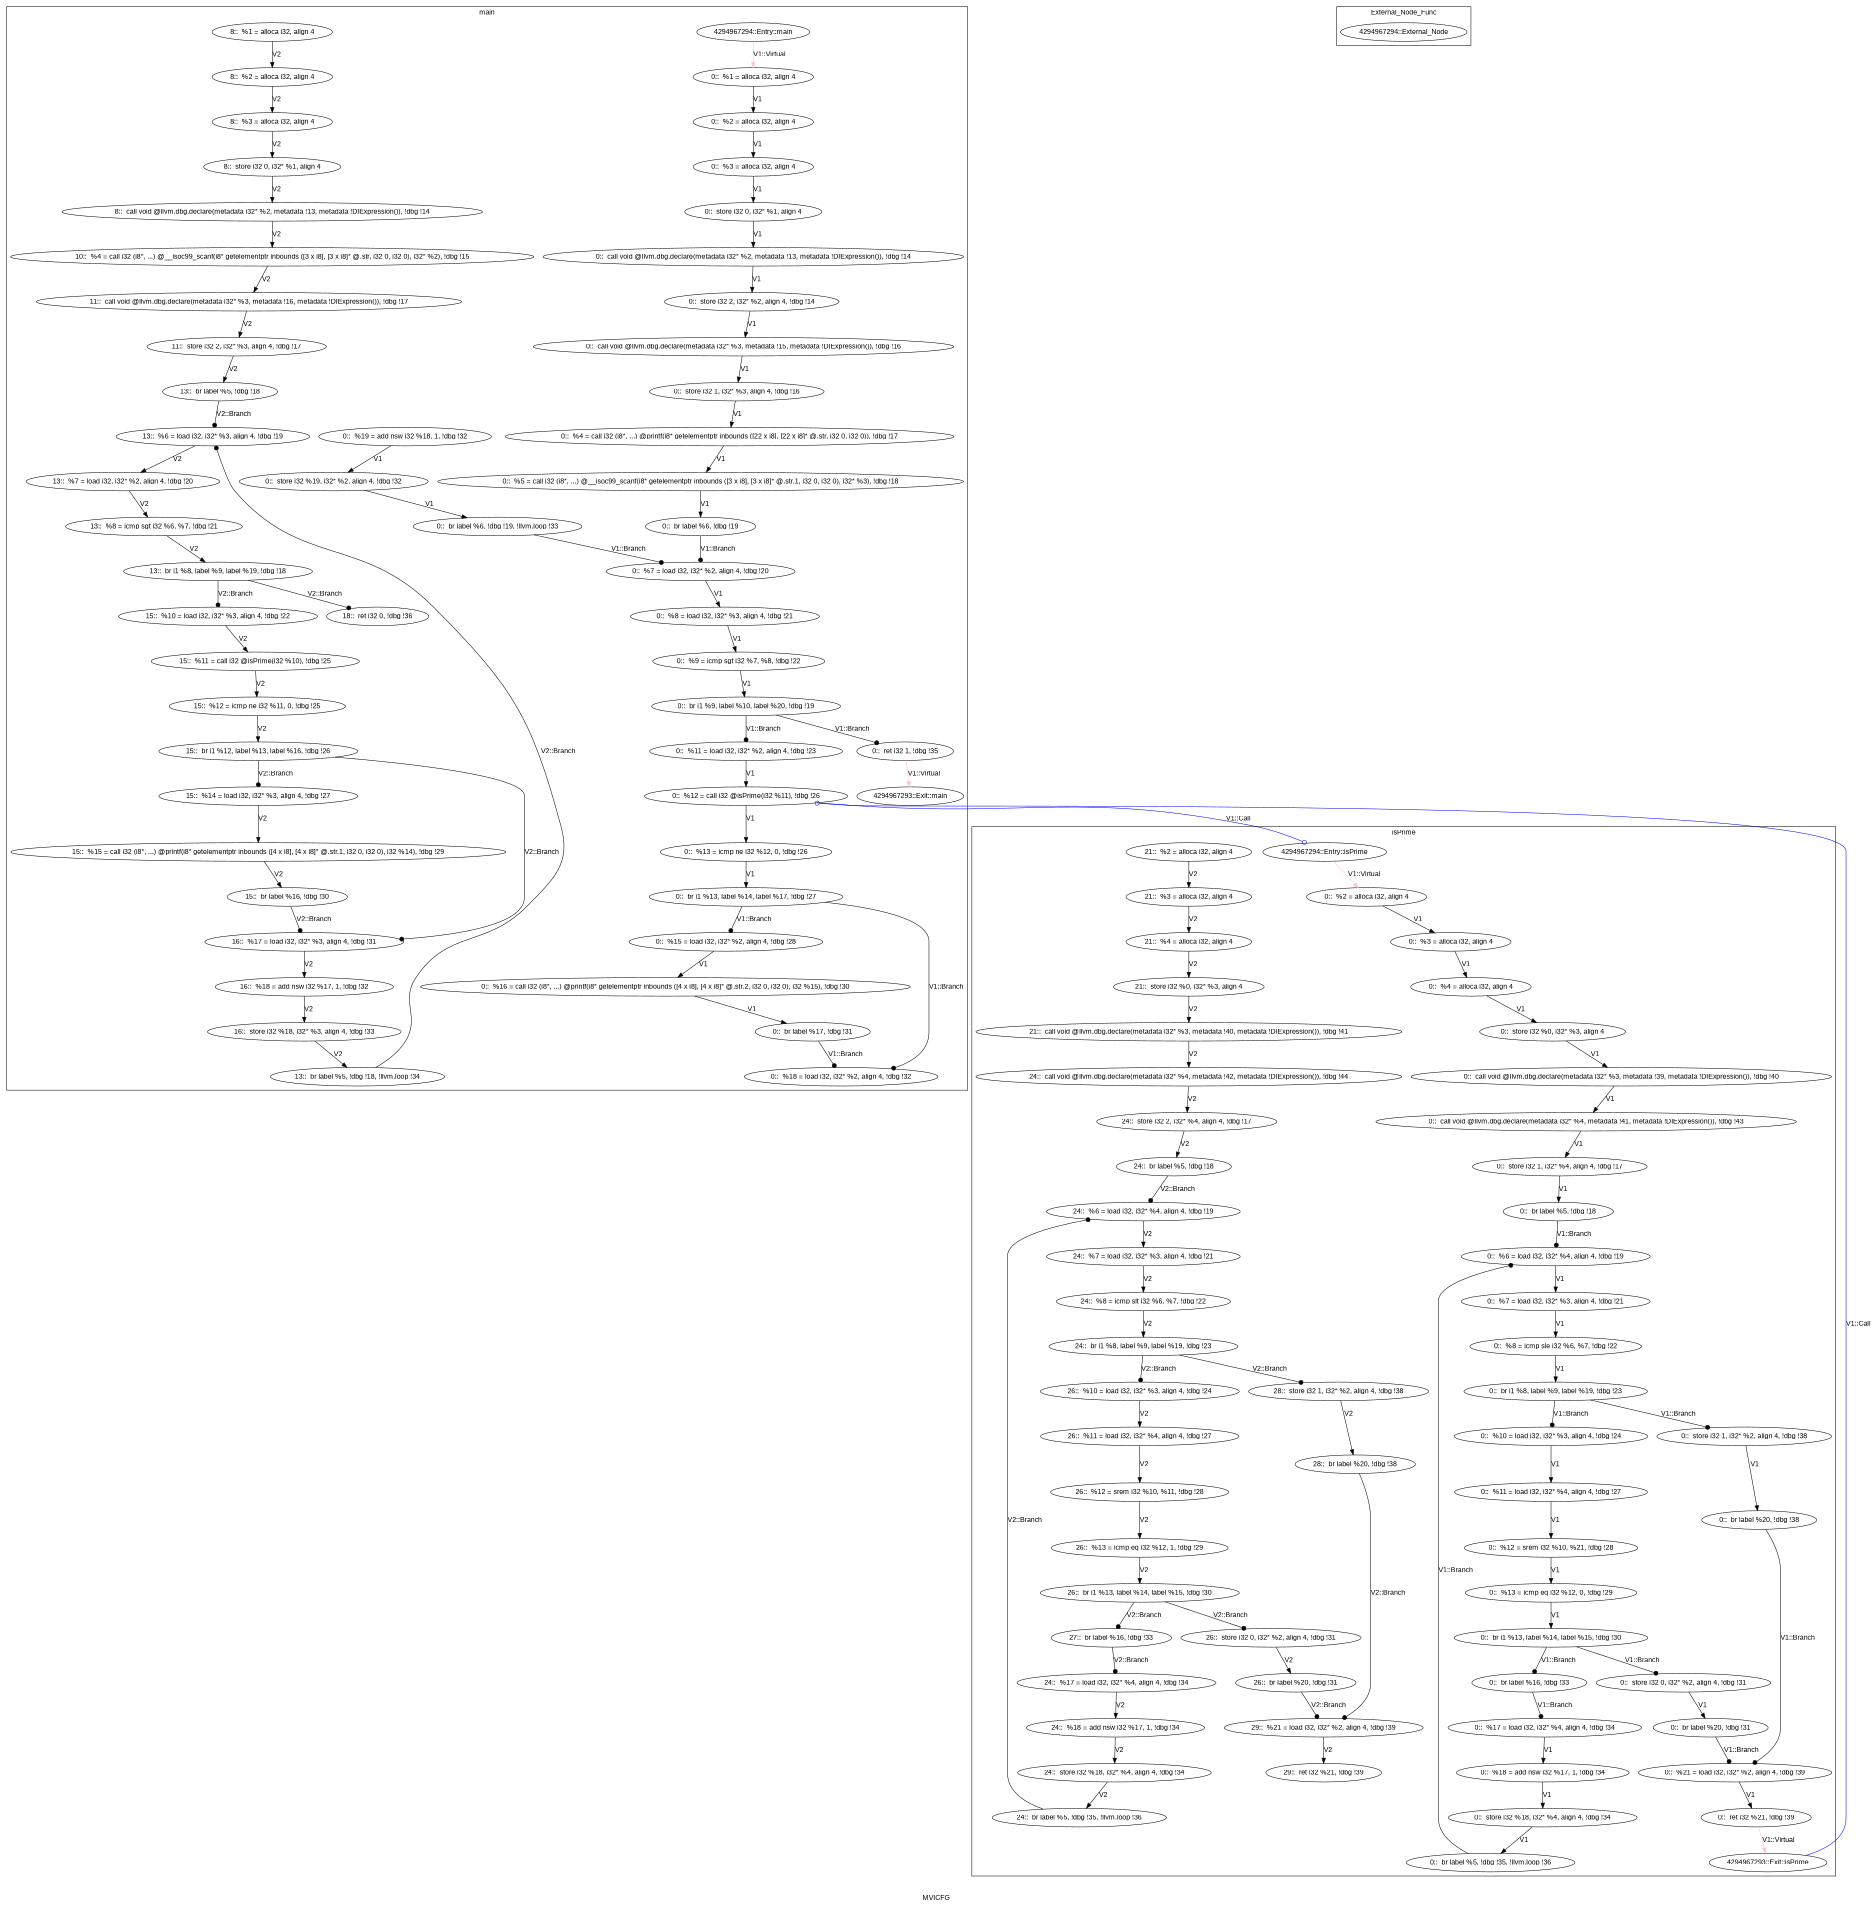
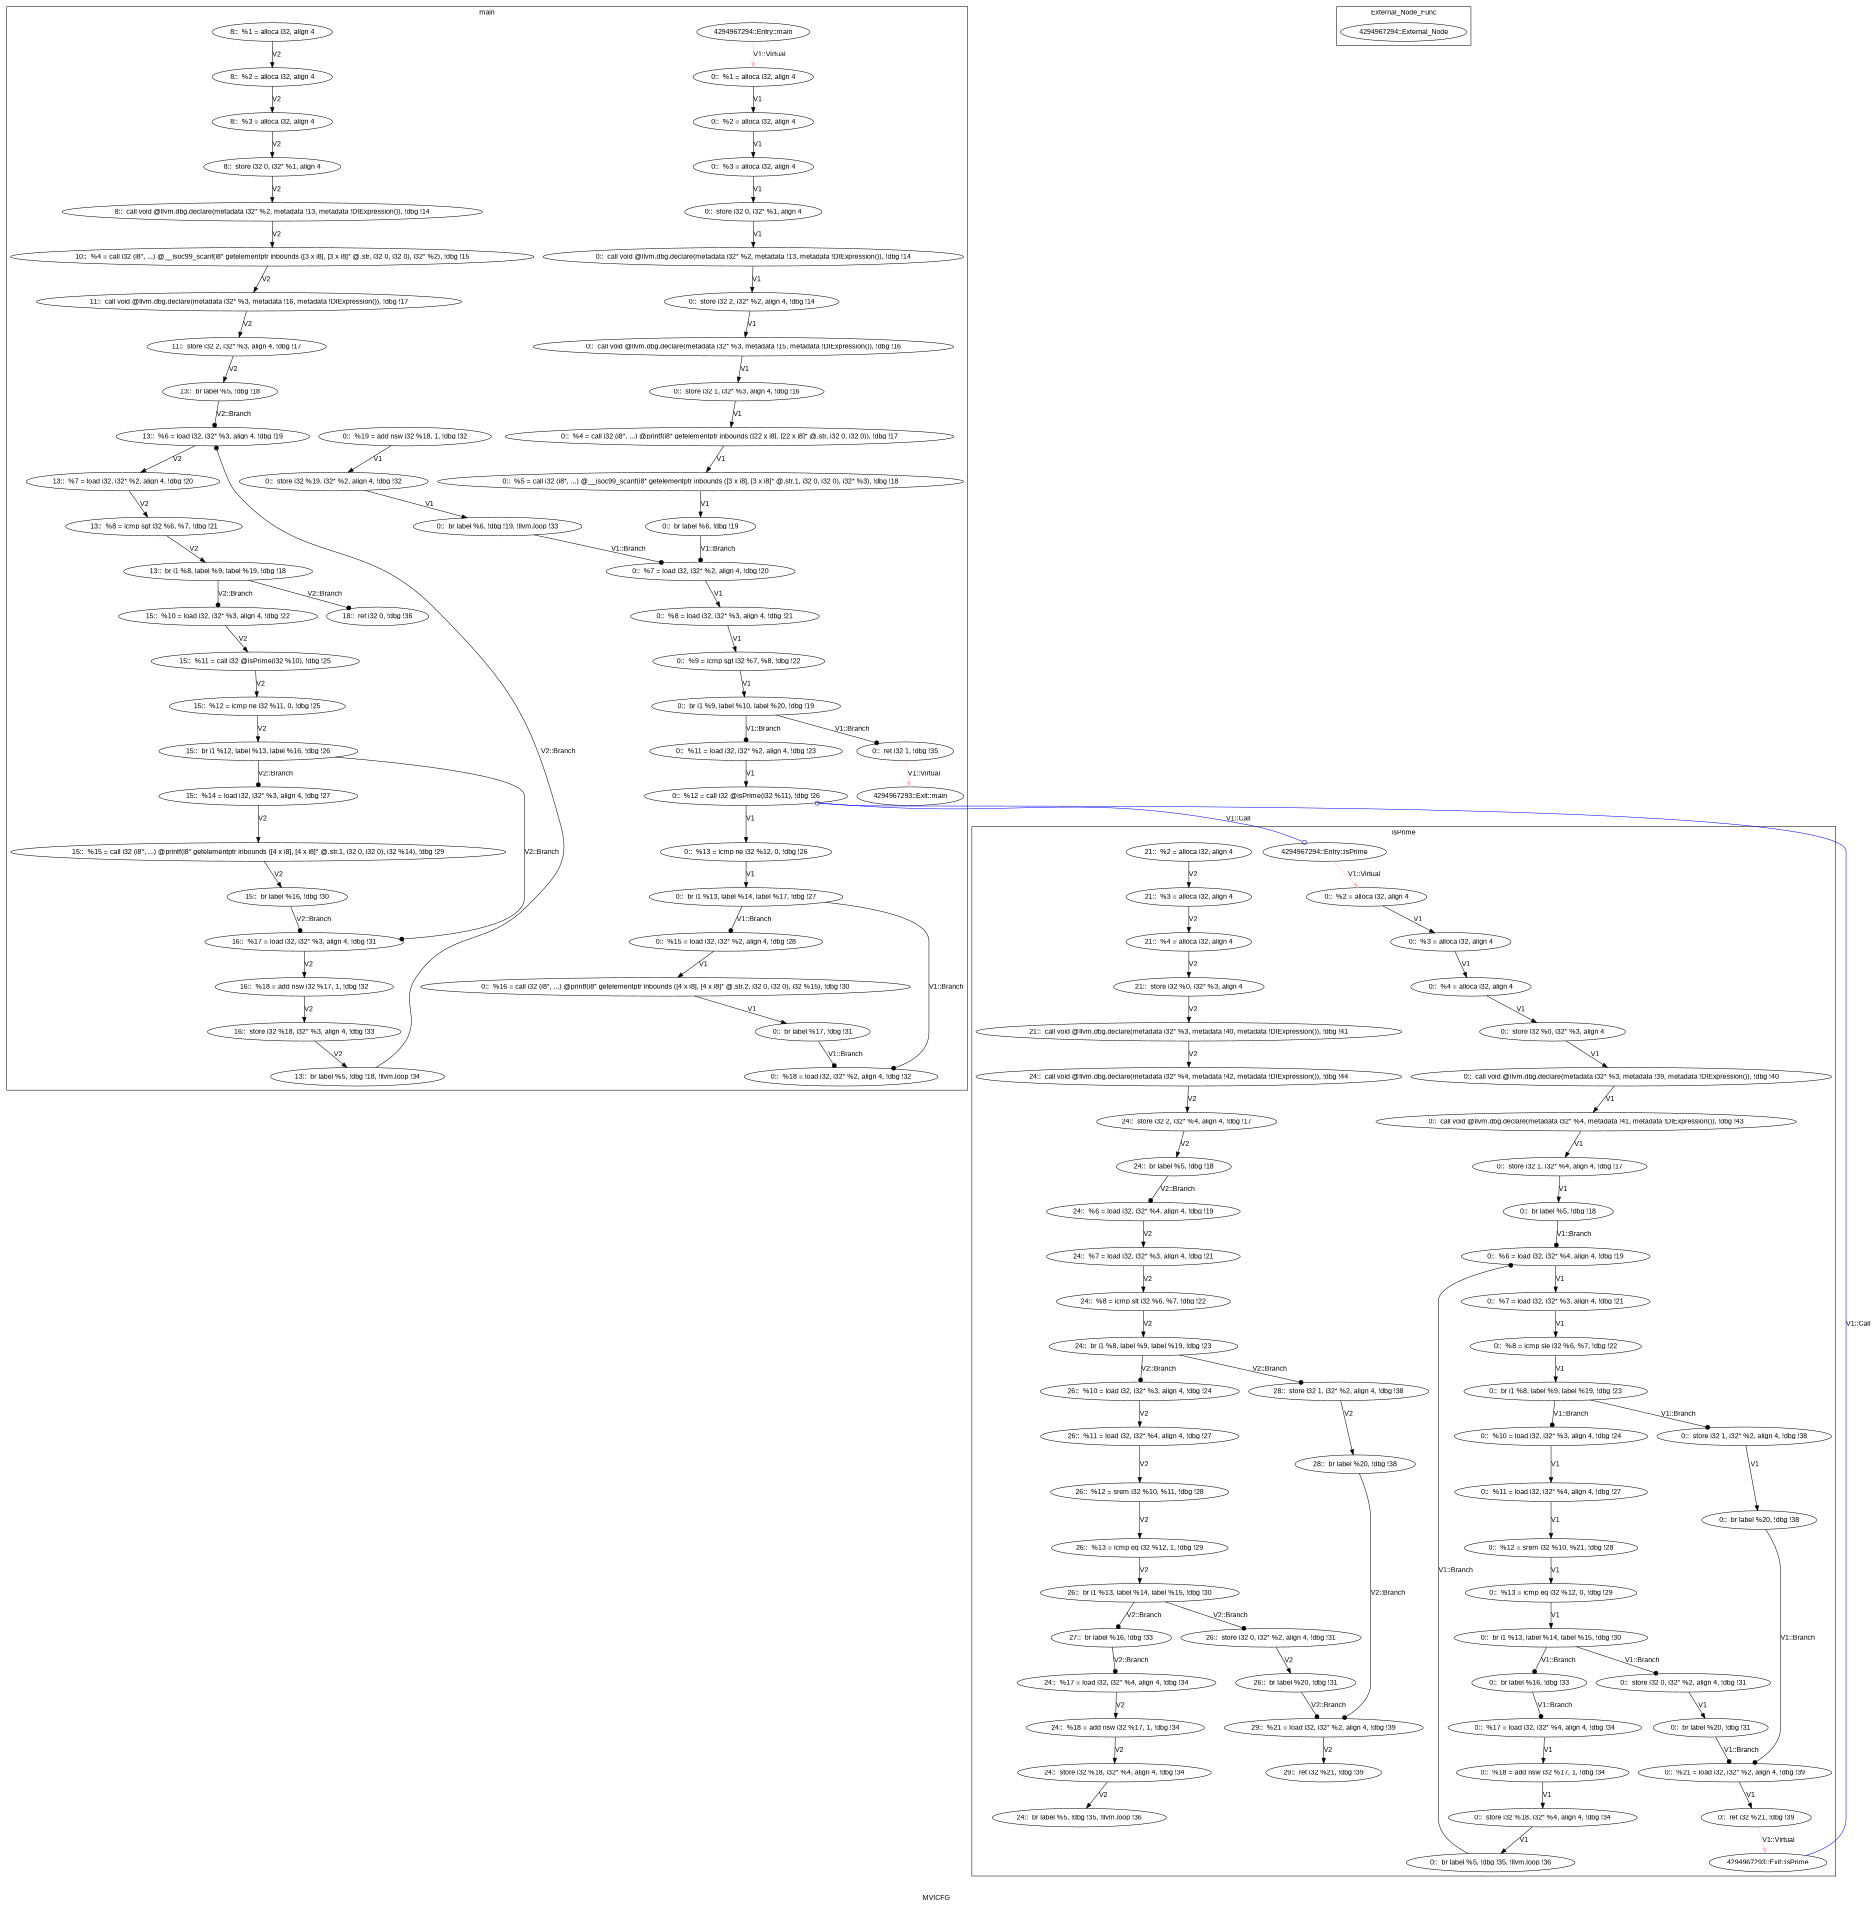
(1008, 1497) -> none
